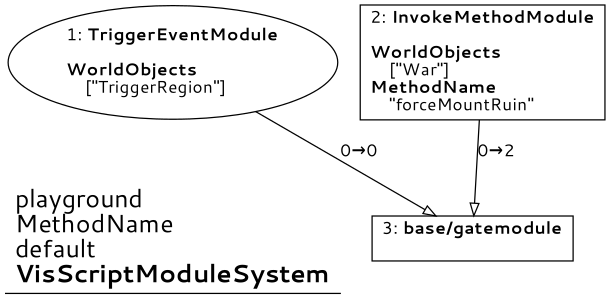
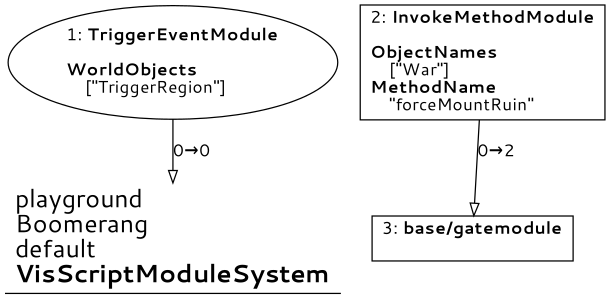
(436, 52) -> (435, 52)
(340, 161) -> (173, 145)
(94, 225) -> (82, 225)
